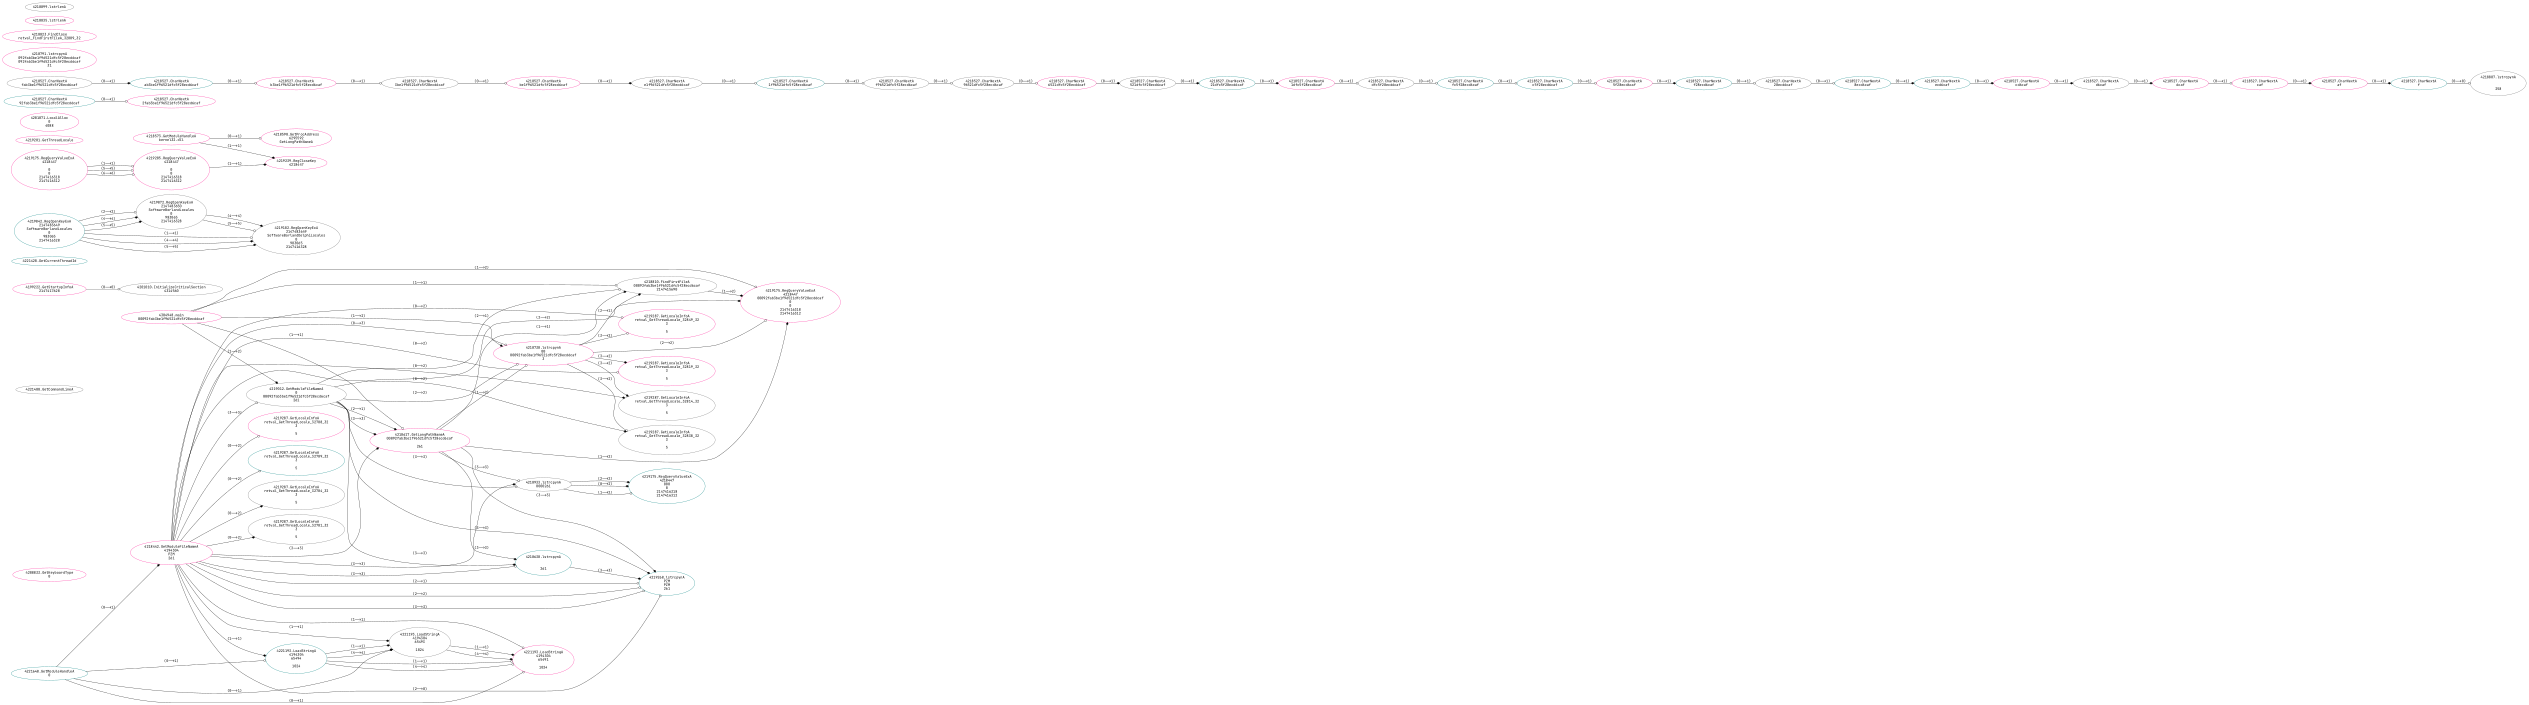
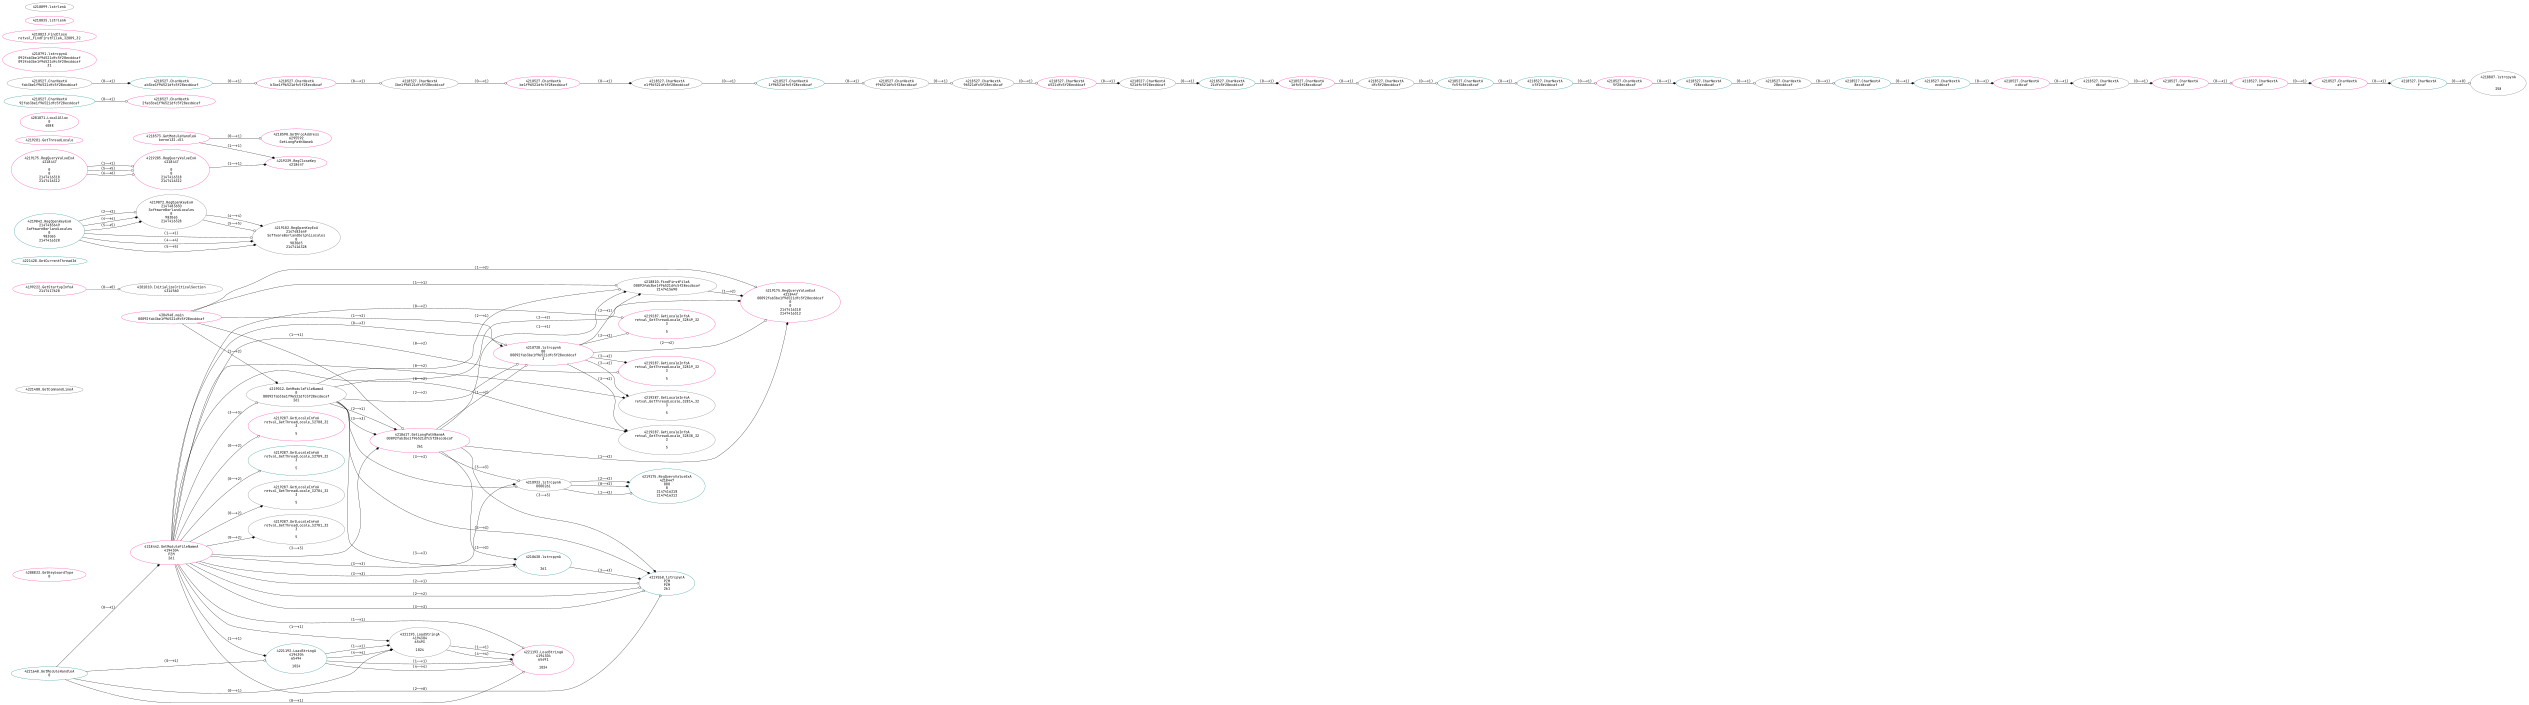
(609, 389) -> (608, 388)
